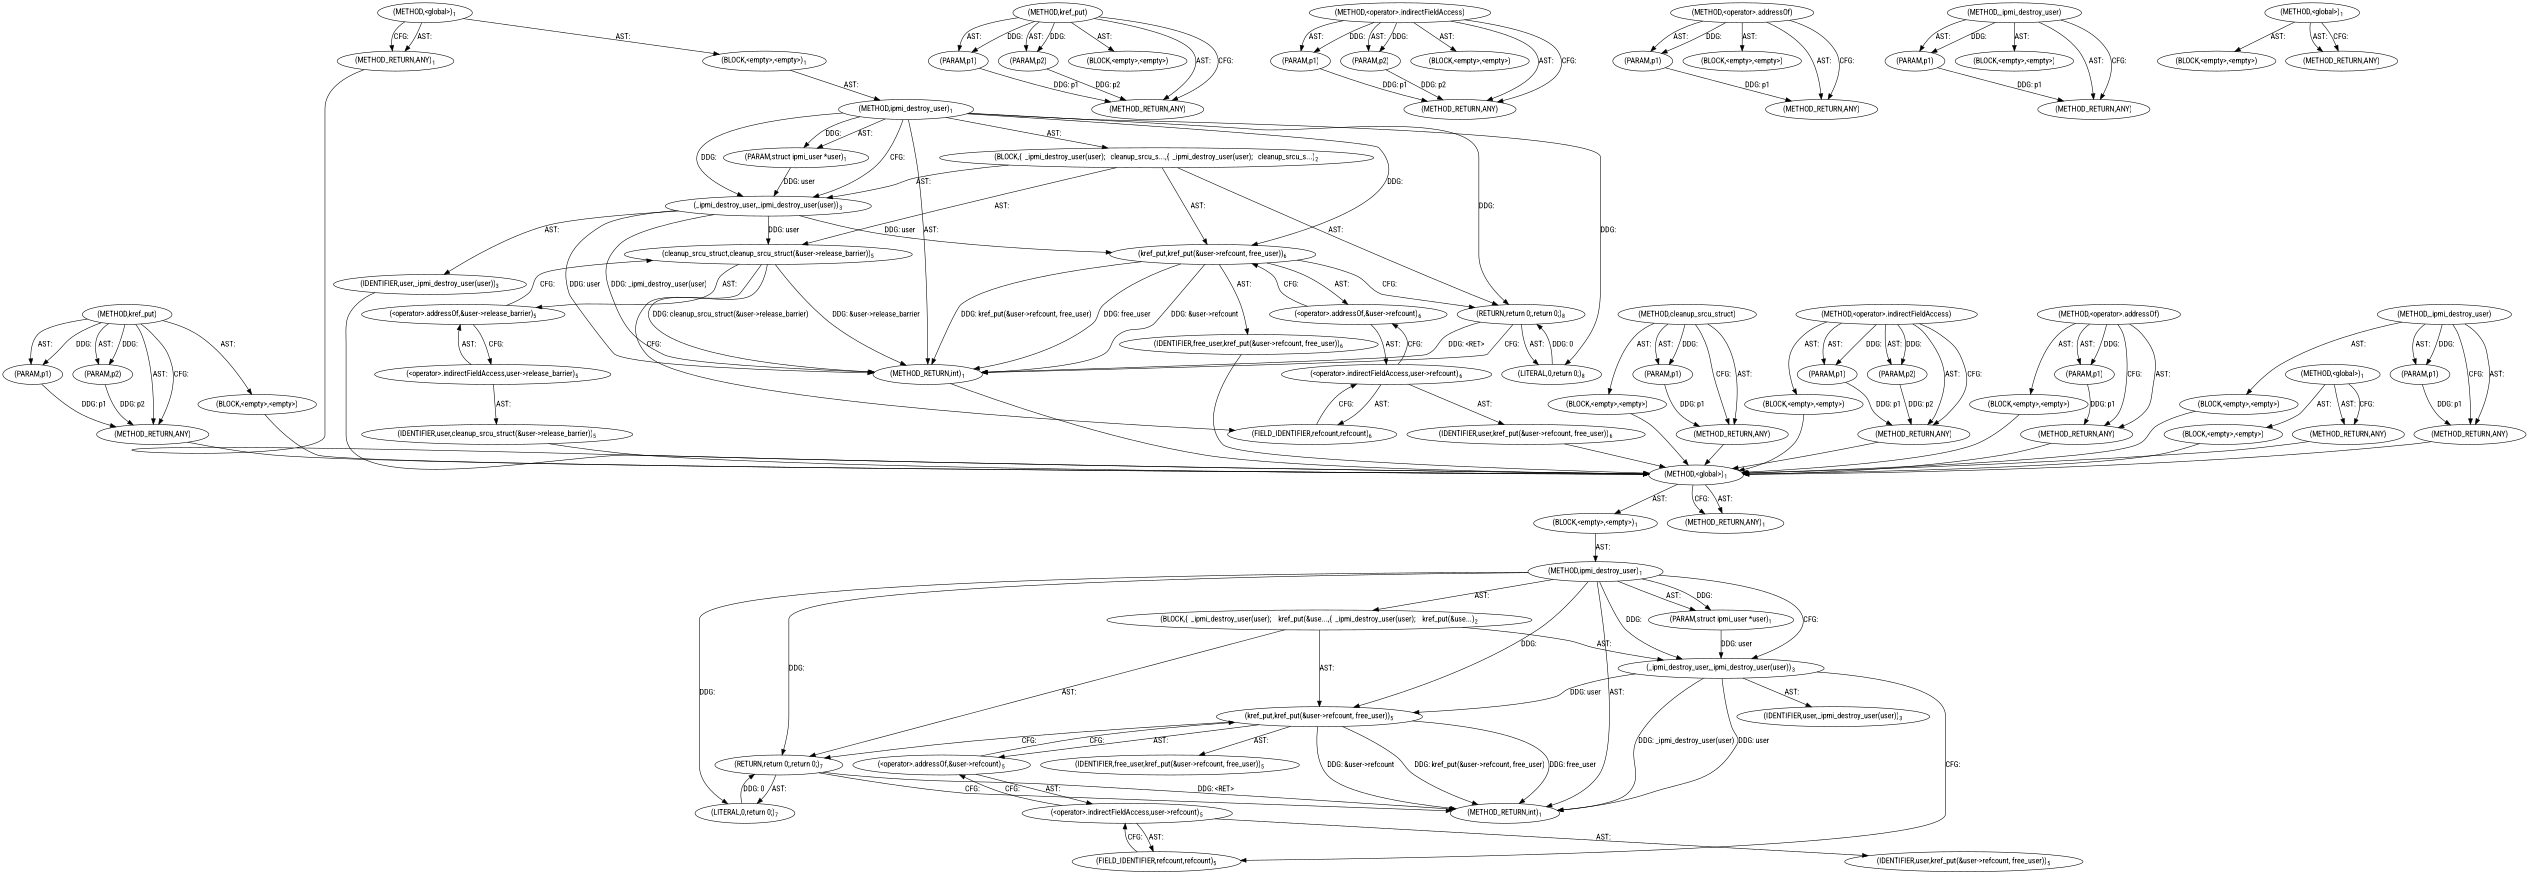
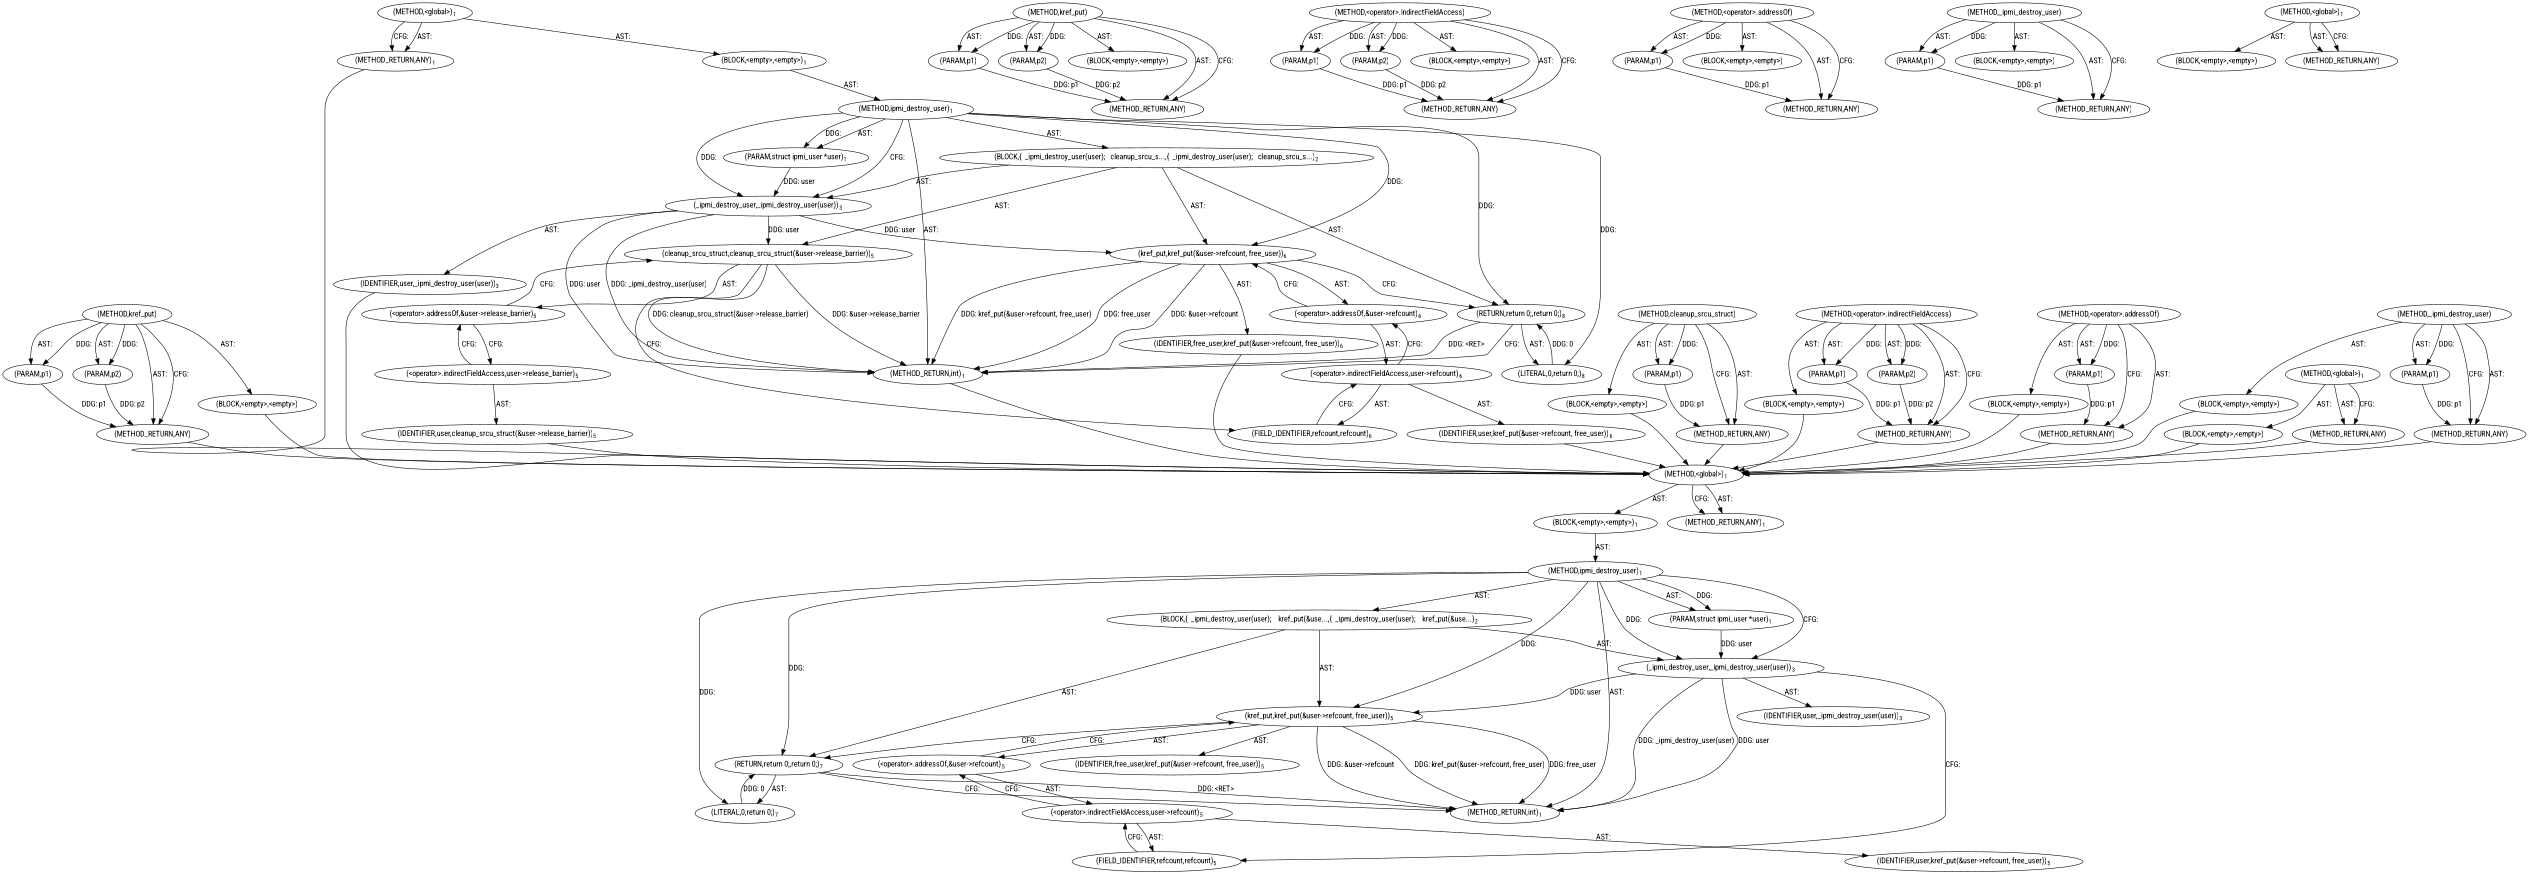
(470, 344) -> (470, 344)
